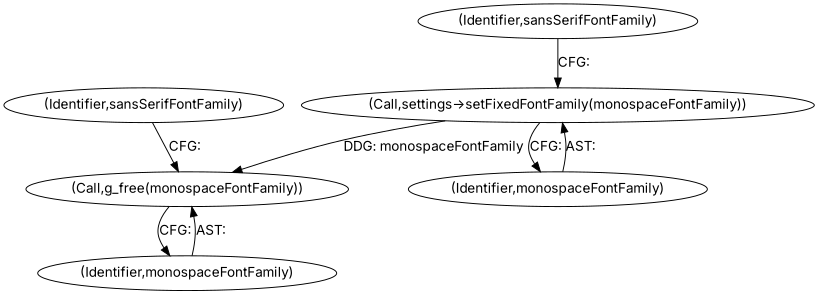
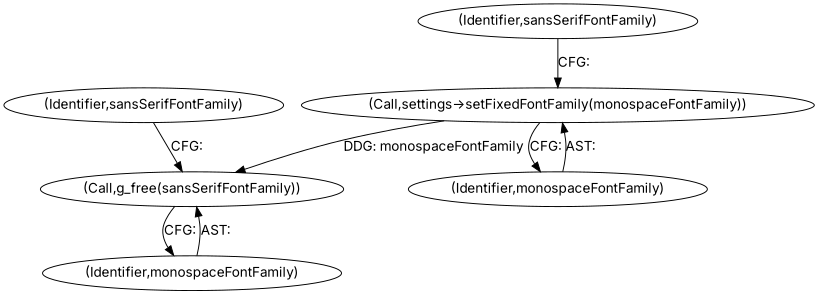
(187, 189) -> (192, 189)
